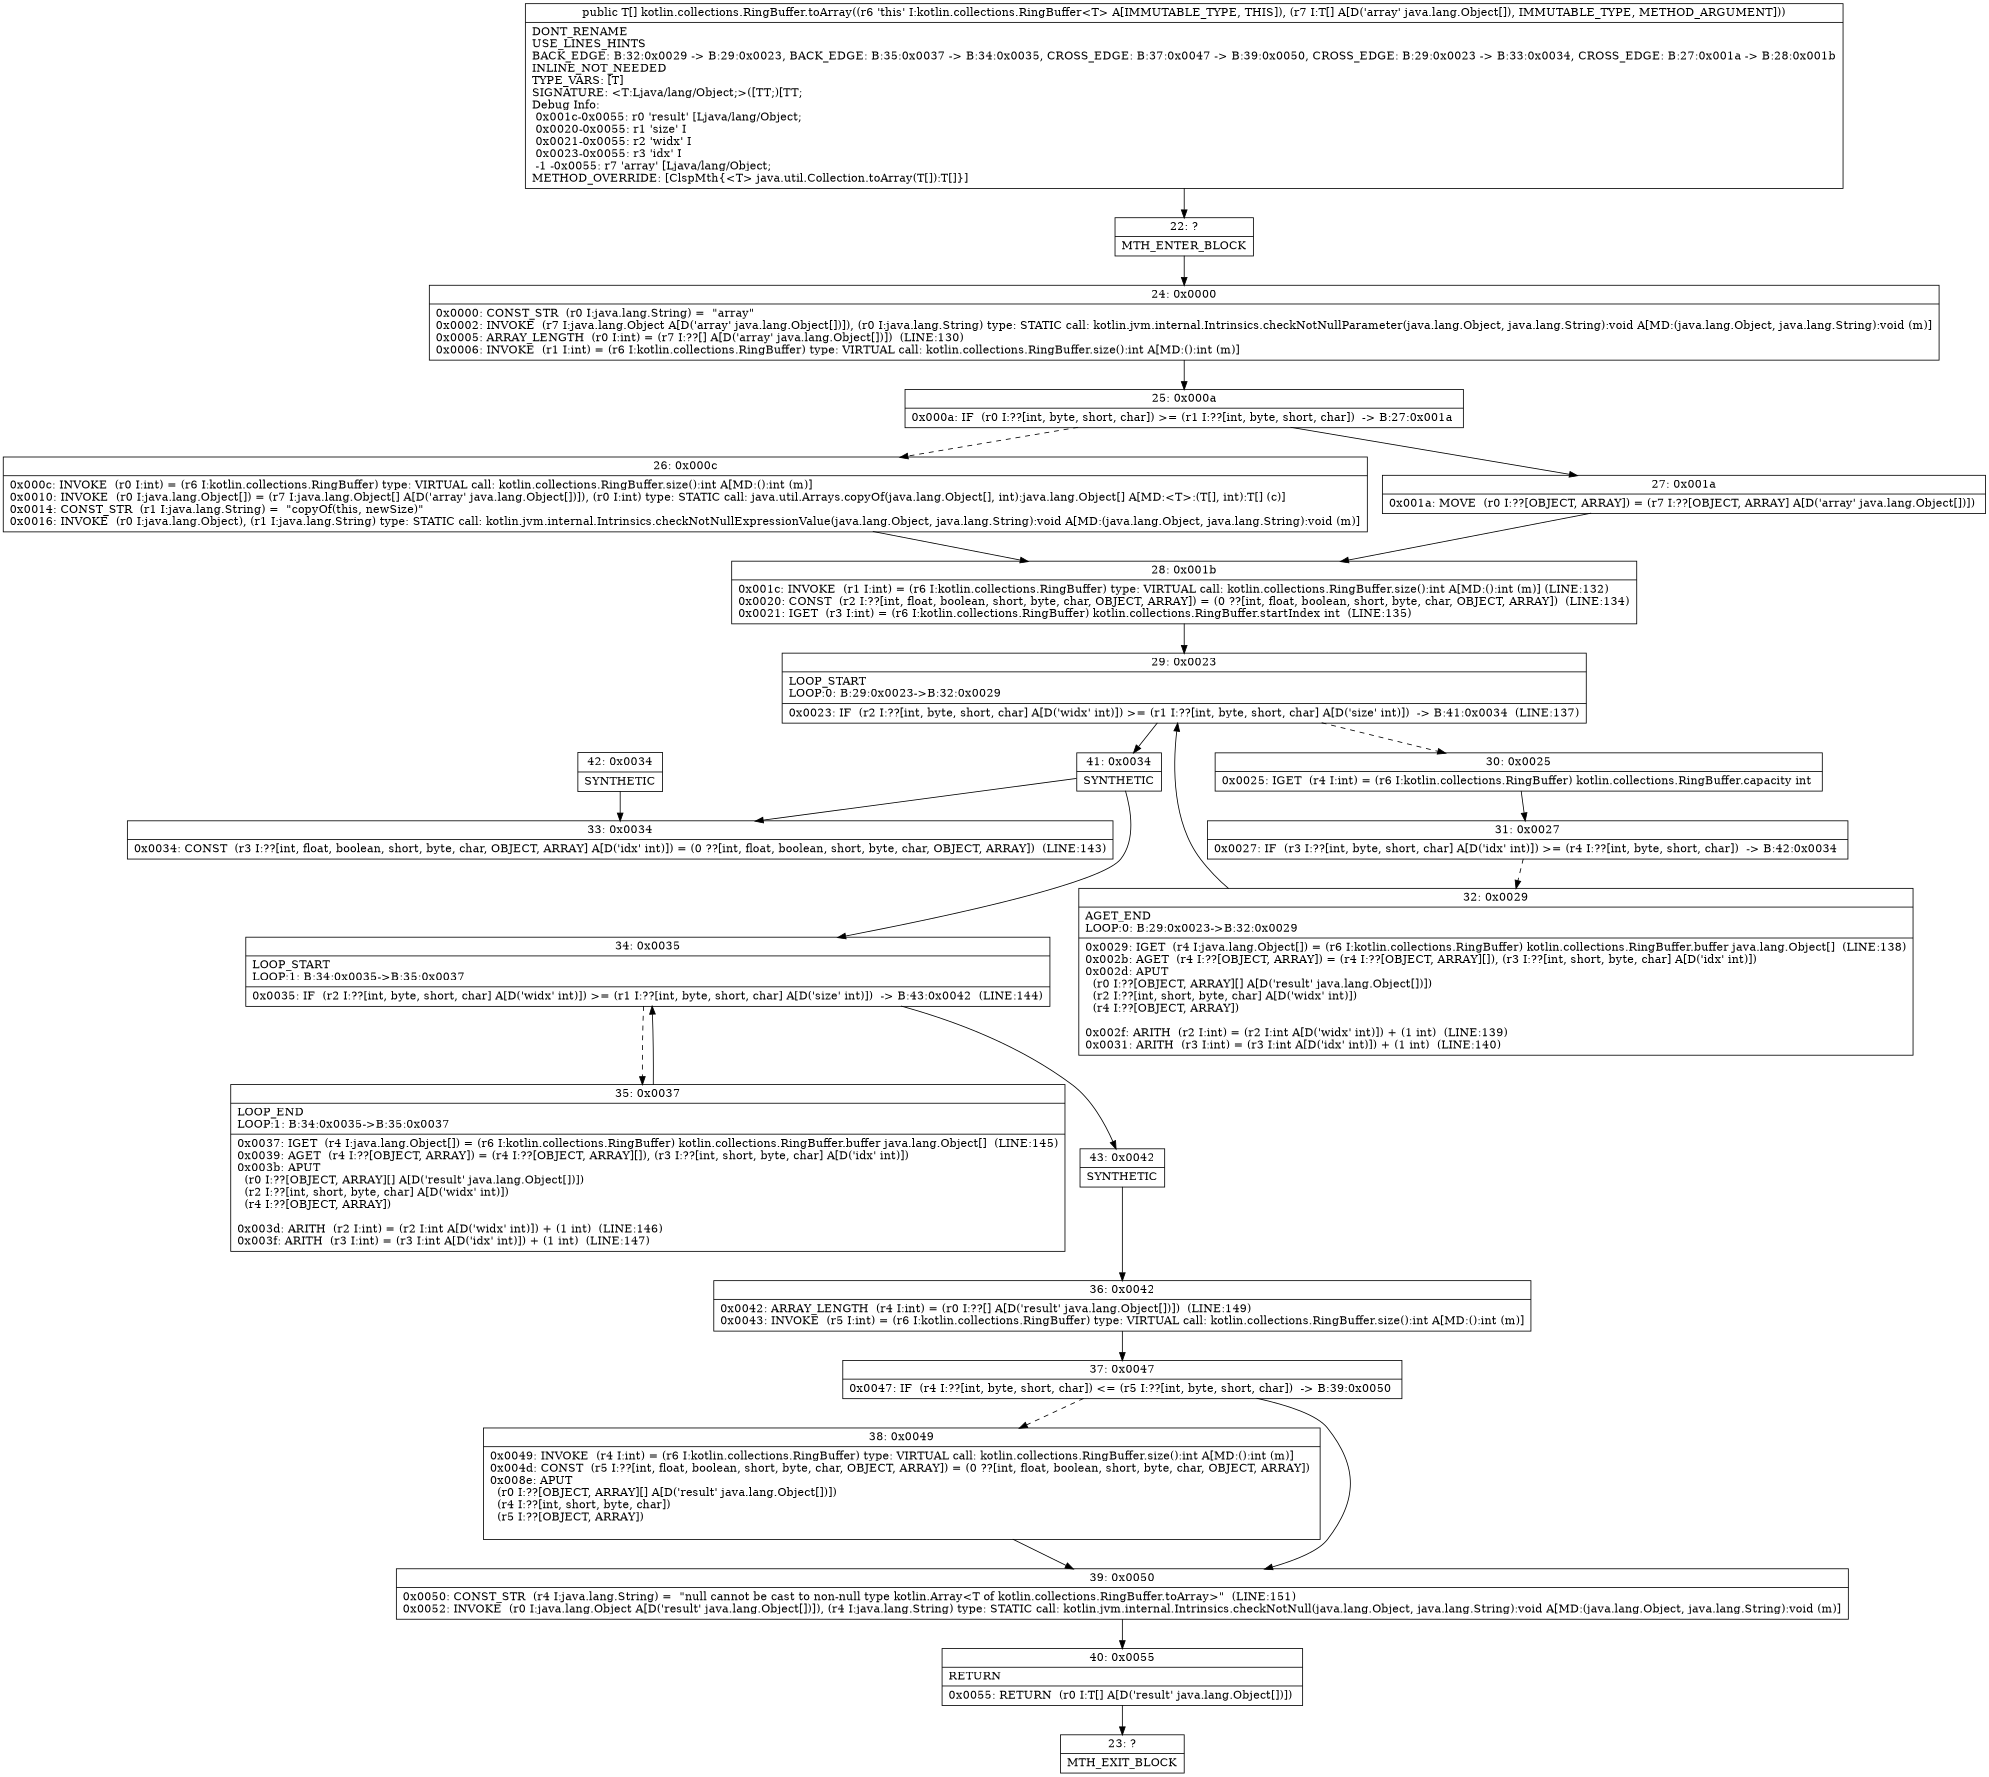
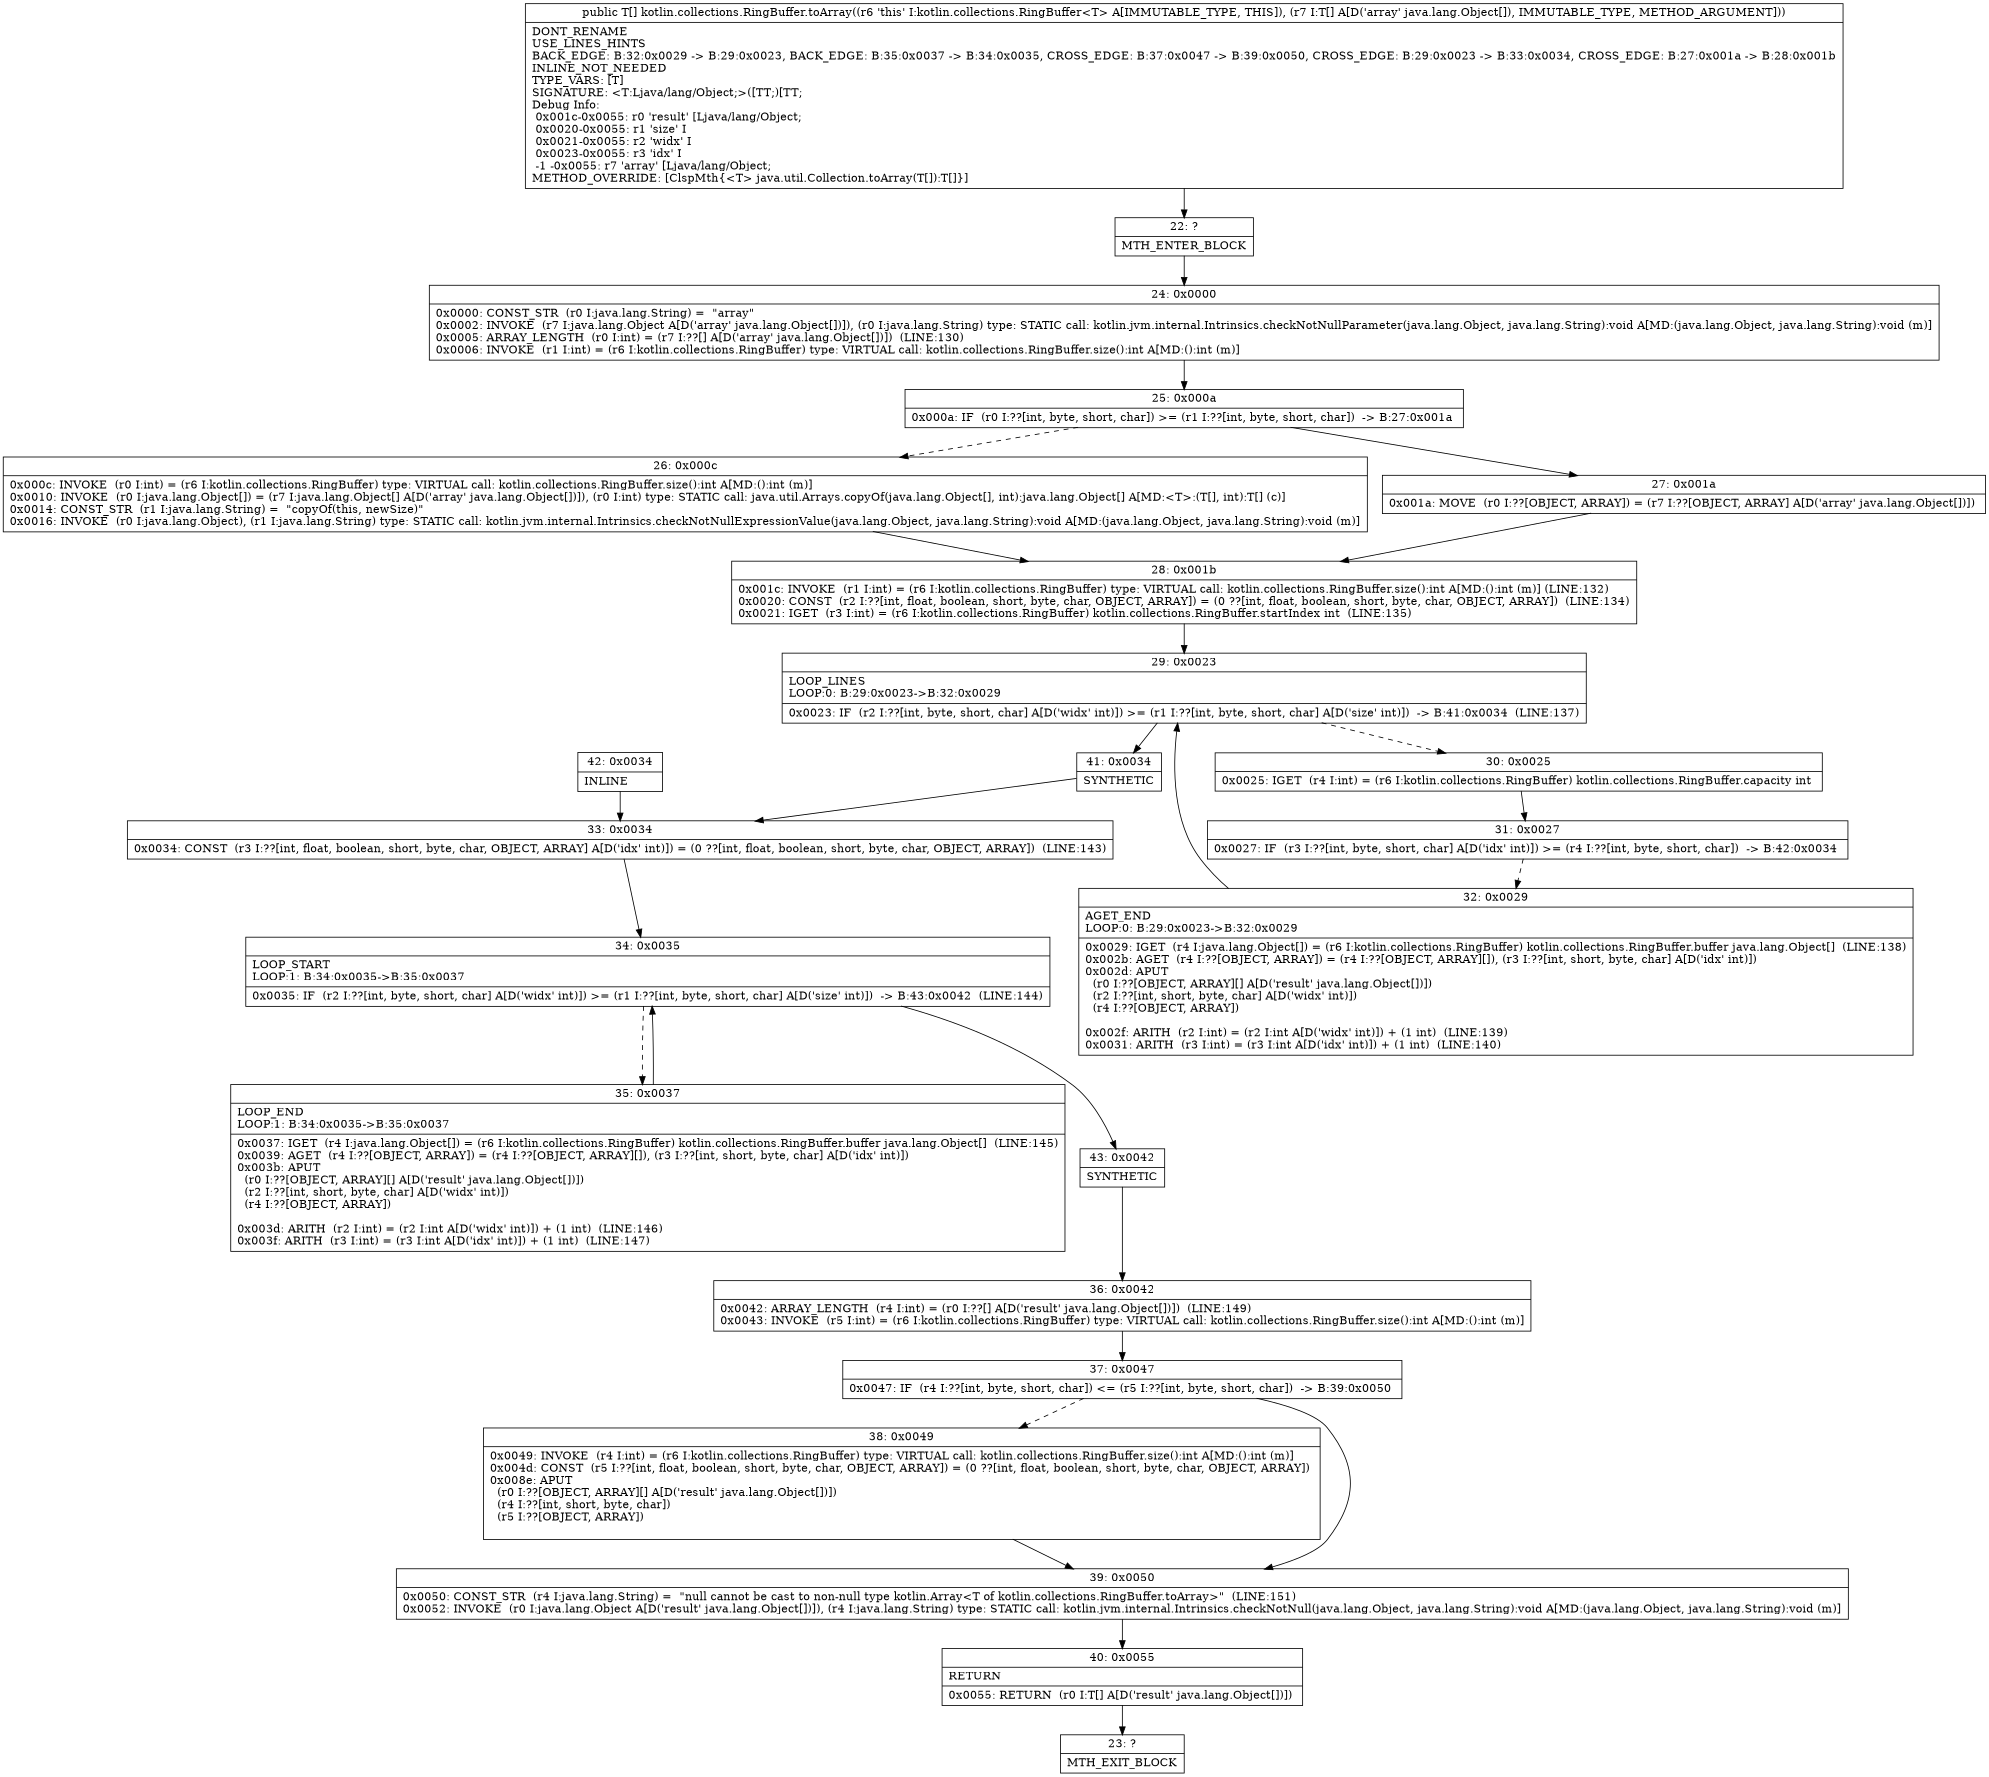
(828, 681) -> (827, 681)
(620, 781) -> (607, 781)
(1021, 898) -> (632, 894)
